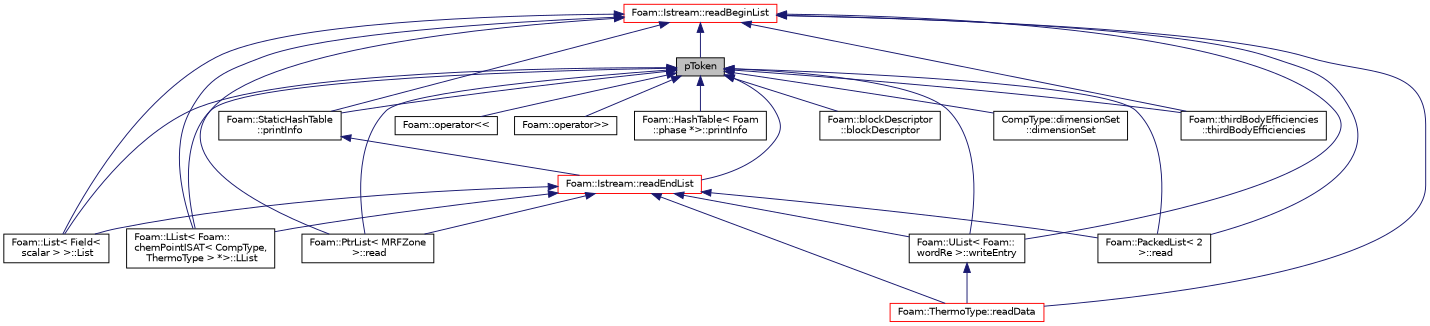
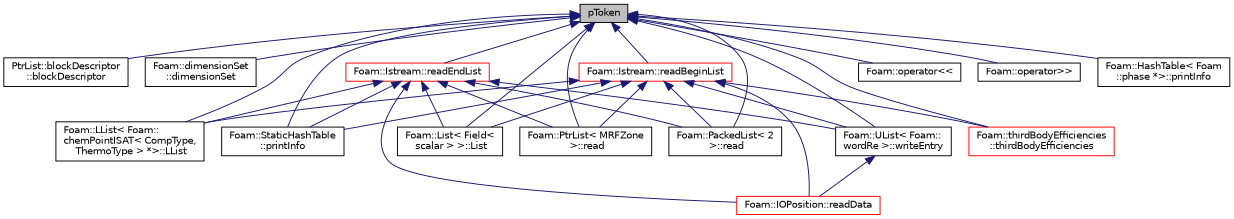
(700, 45) -> (633, 46)
(880, 126) -> (66, 72)
(1061, 126) -> (201, 72)
(1254, 126) -> (1042, 141)
(465, 157) -> (343, 110)
(967, 312) -> (808, 205)
